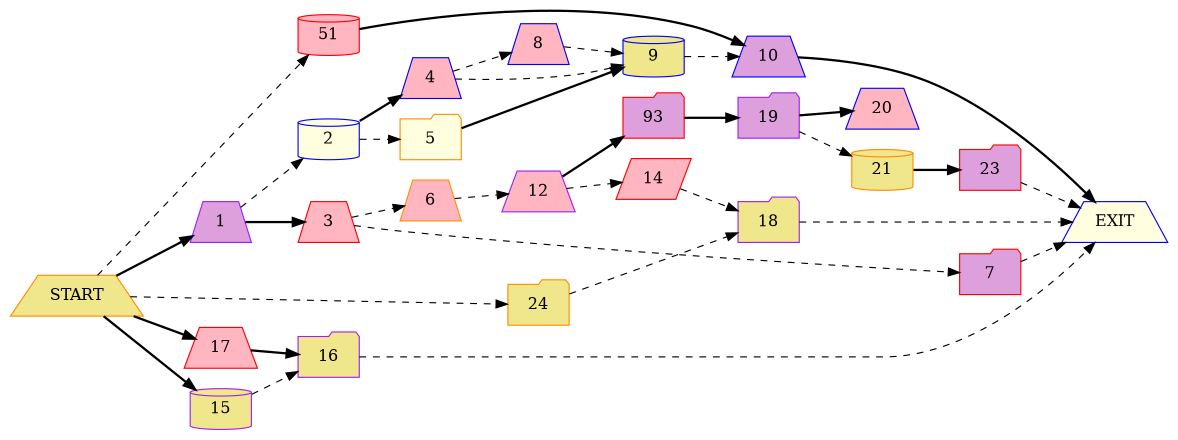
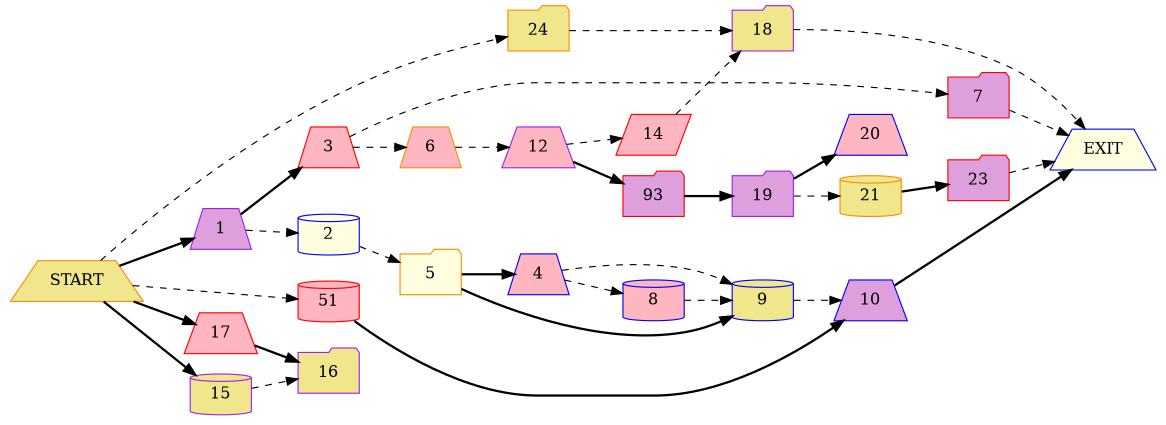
(539, 44) -> (654, 300)
(375, 111) -> (482, 274)
(739, 357) -> none
